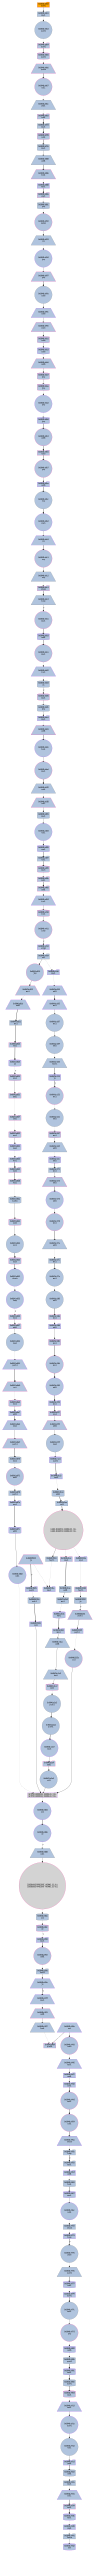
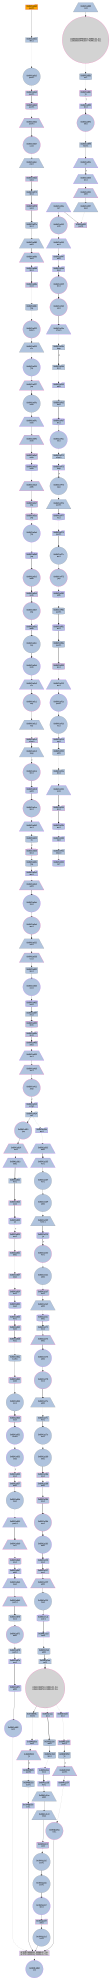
(43, 913) -> (32, 1070)
(40, 1575) -> (31, 1747)
(35, 1612) -> (28, 1794)
(42, 1833) -> none
